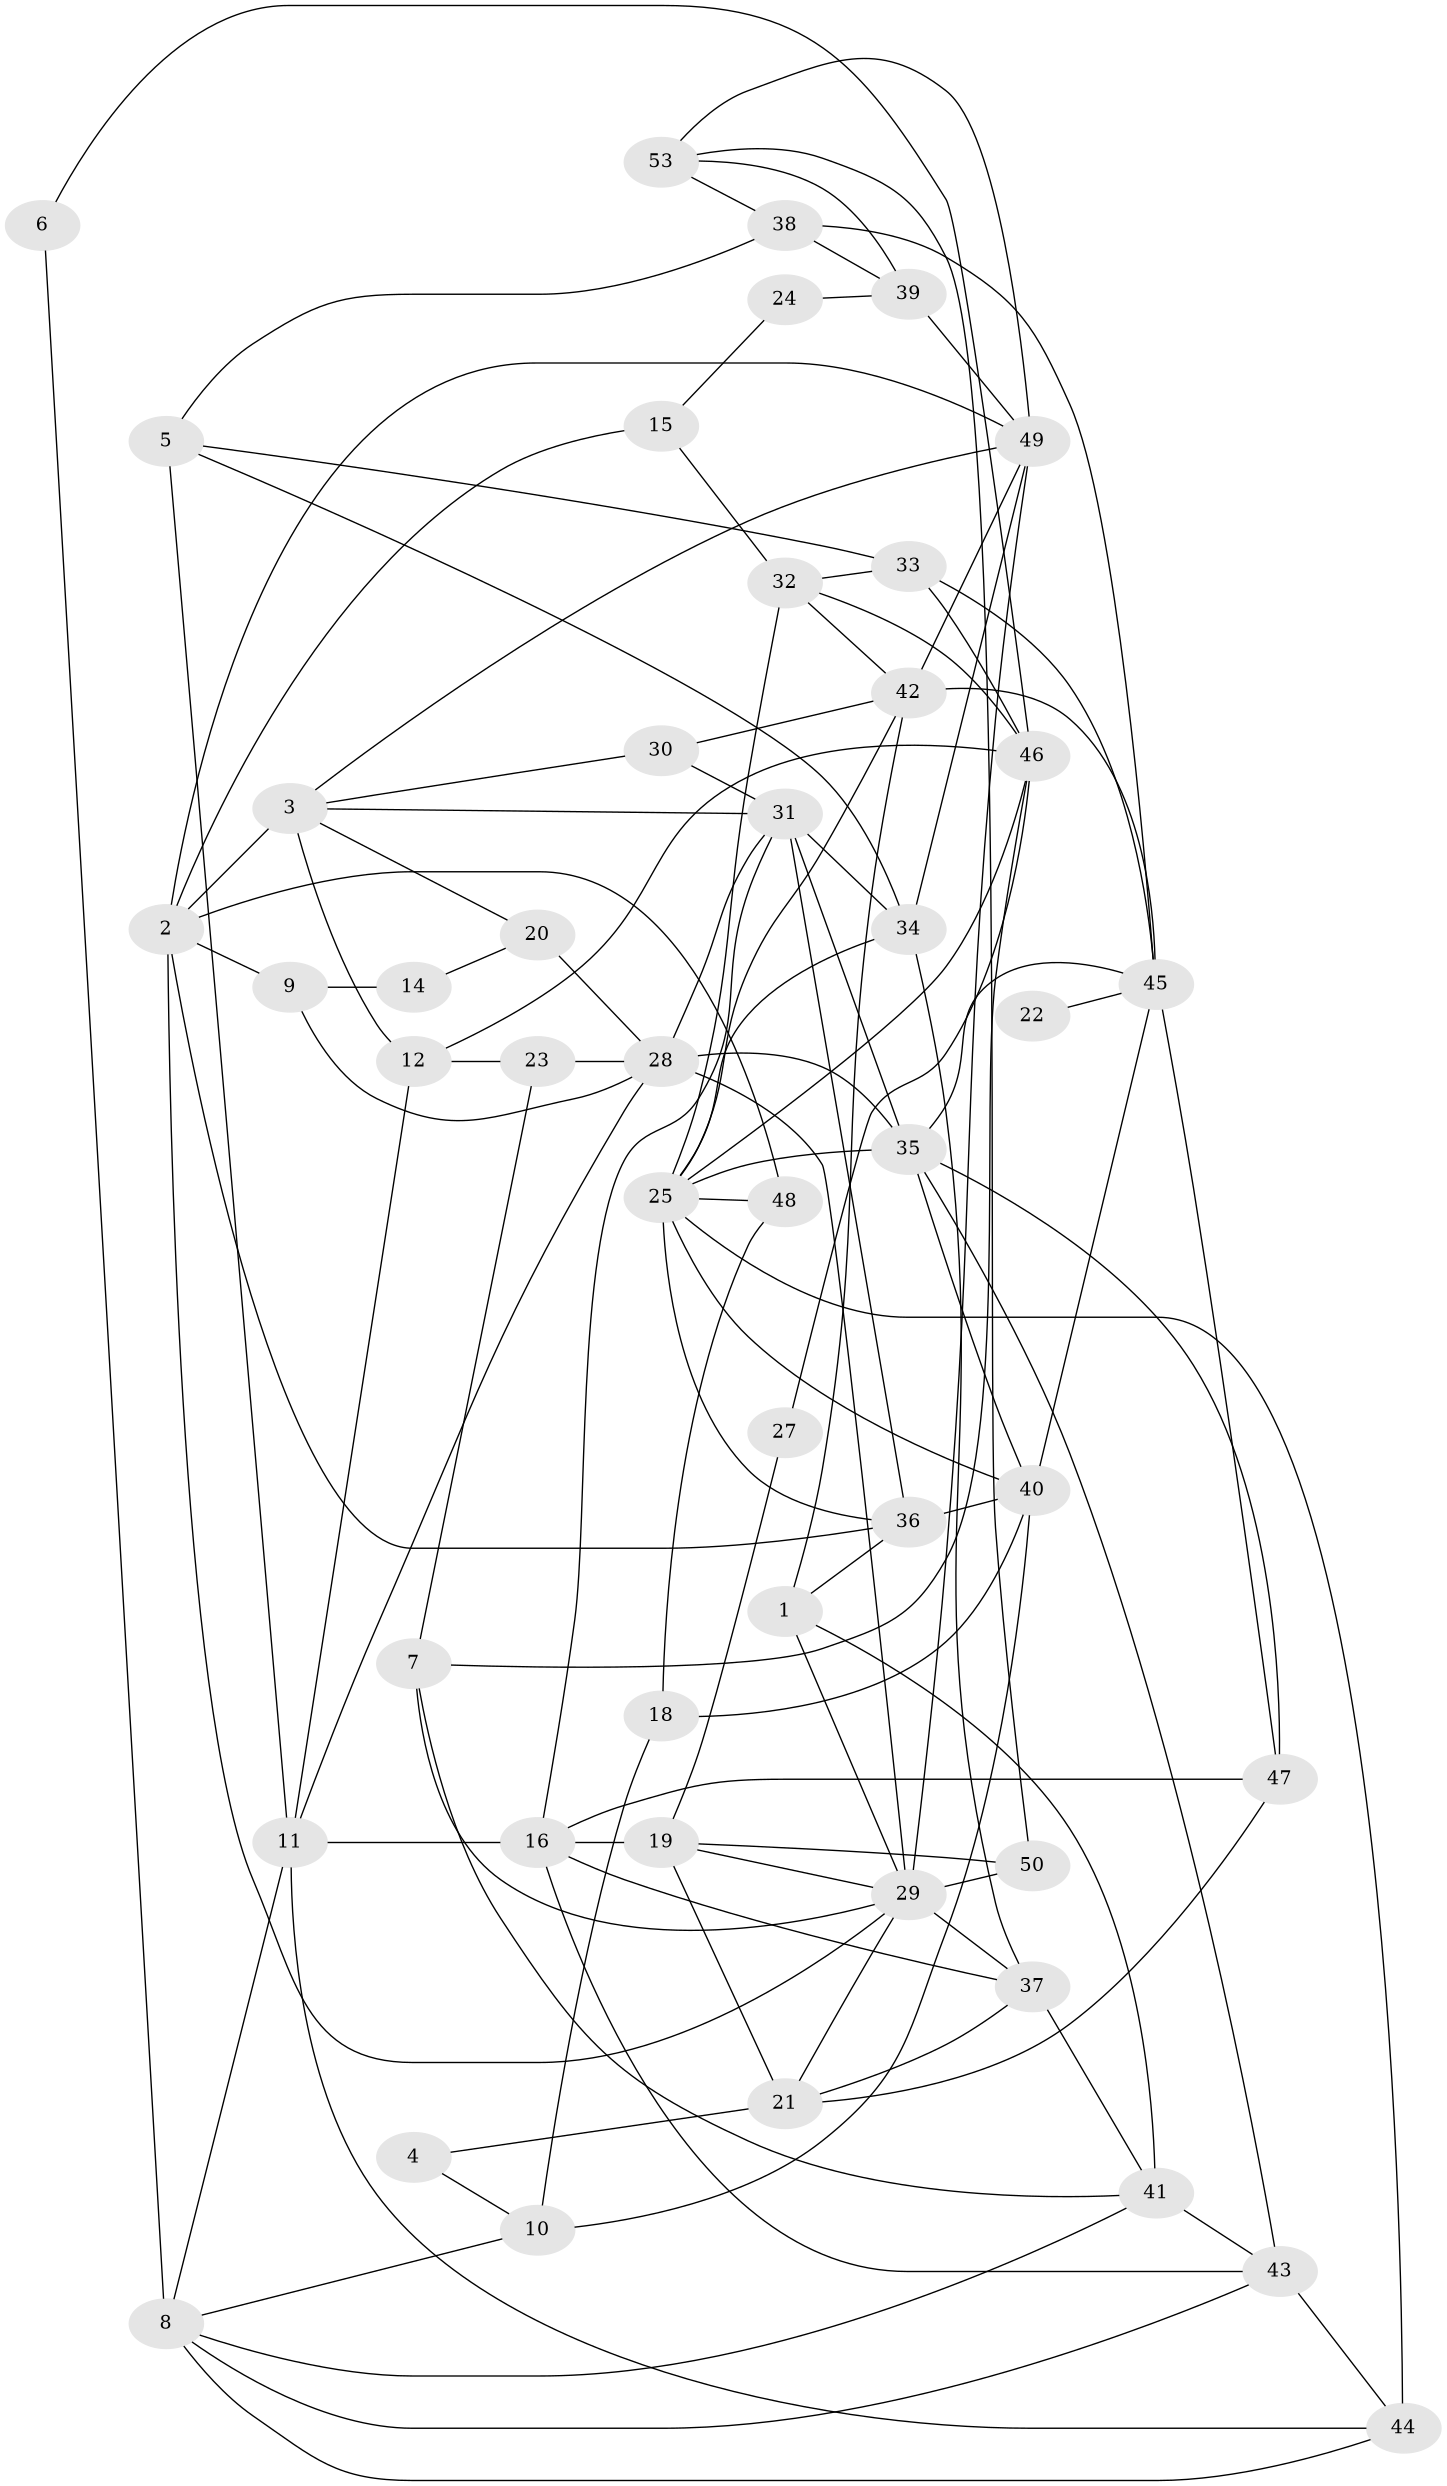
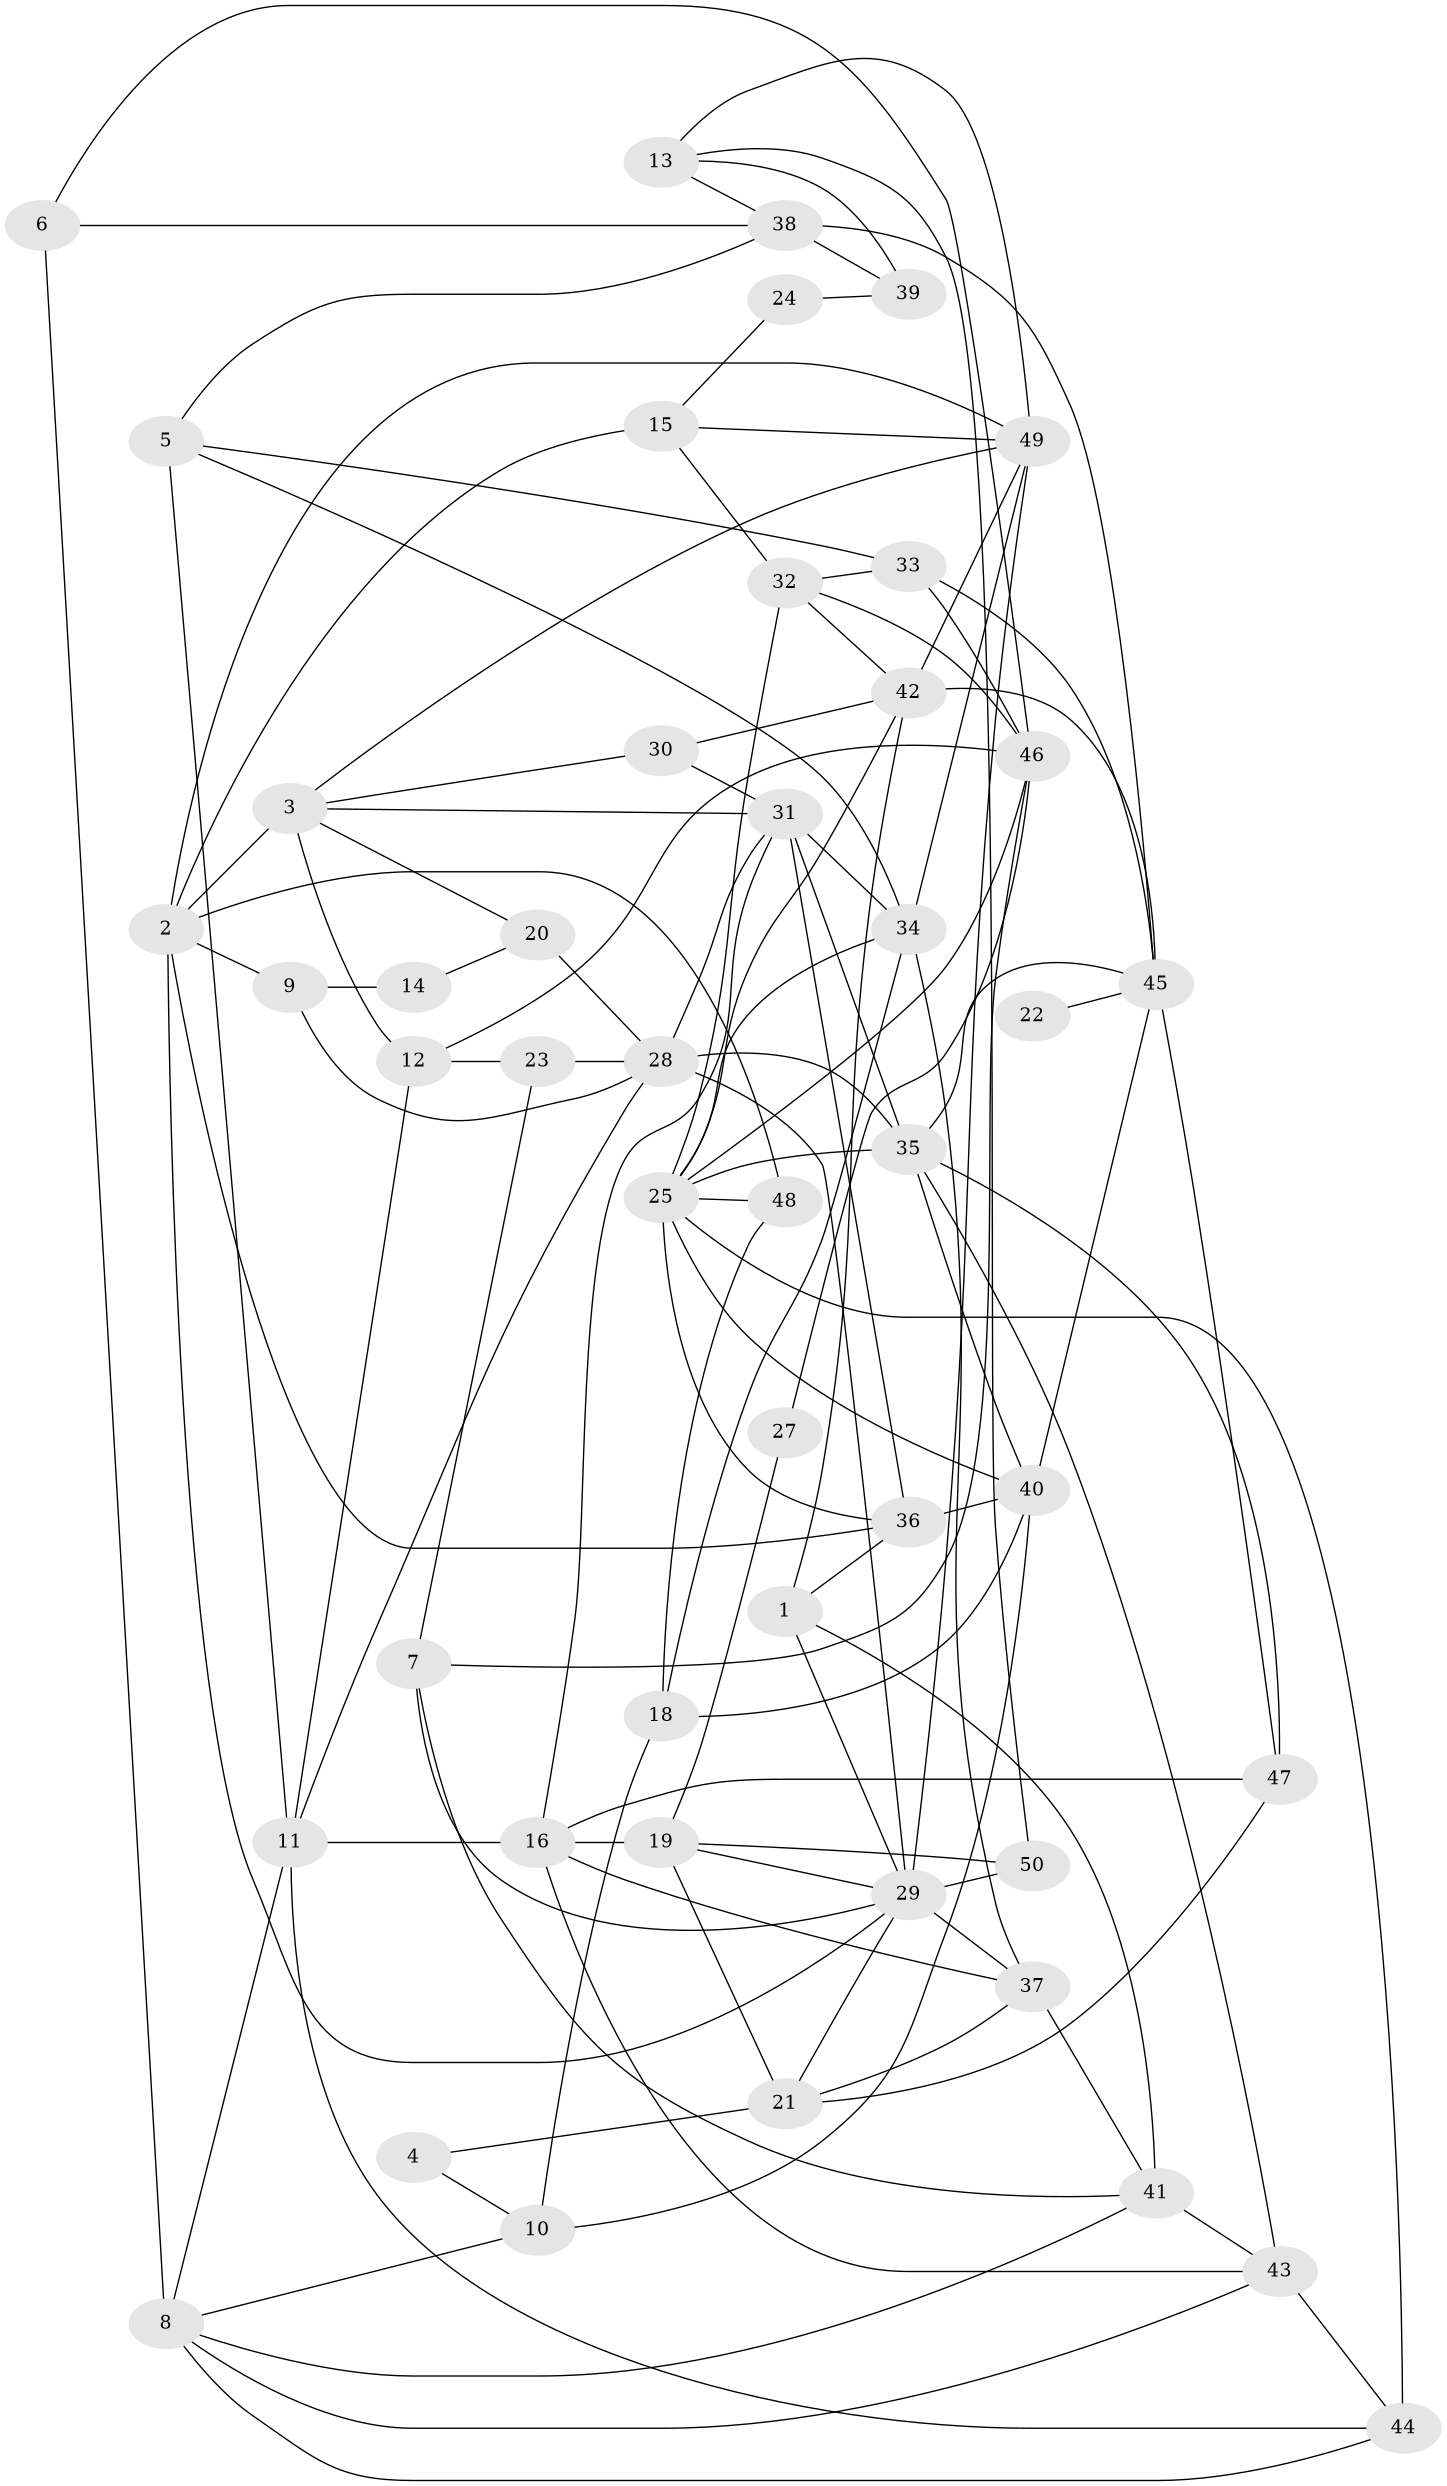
(661, 162) -> (661, 162)
none -> (414, 226)
(958, 352) -> (847, 434)
none -> (782, 1322)
